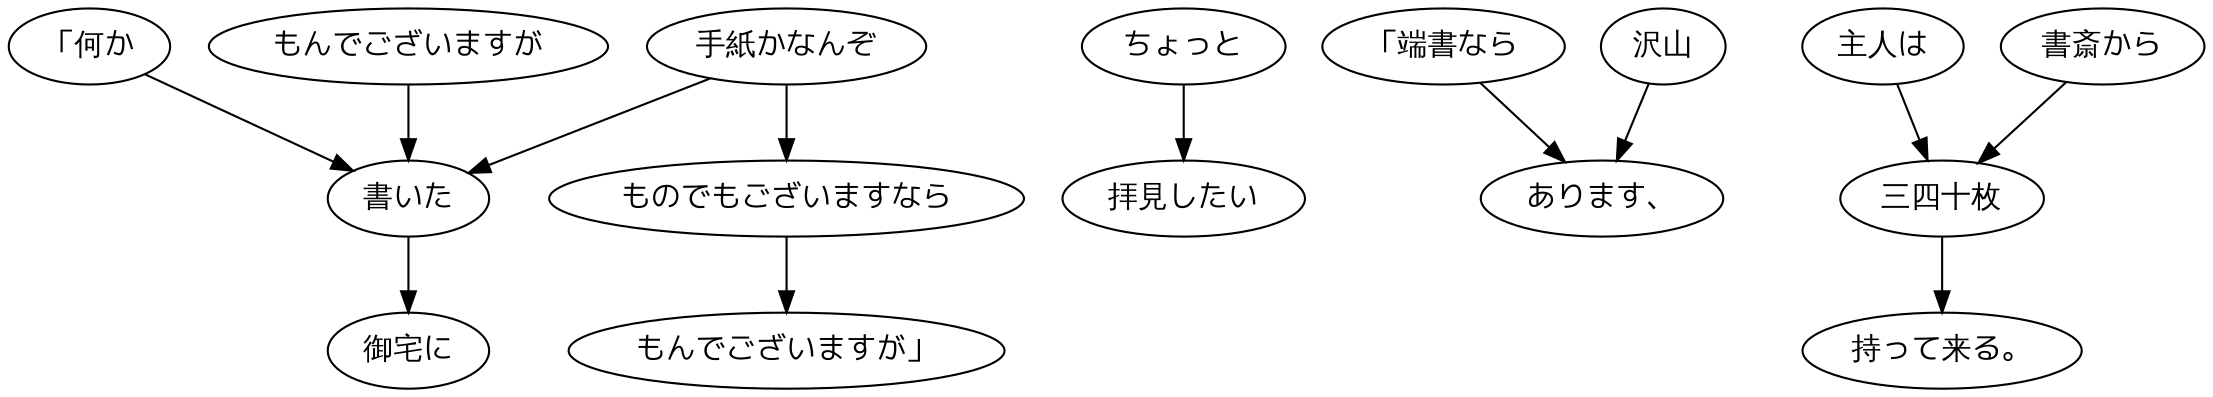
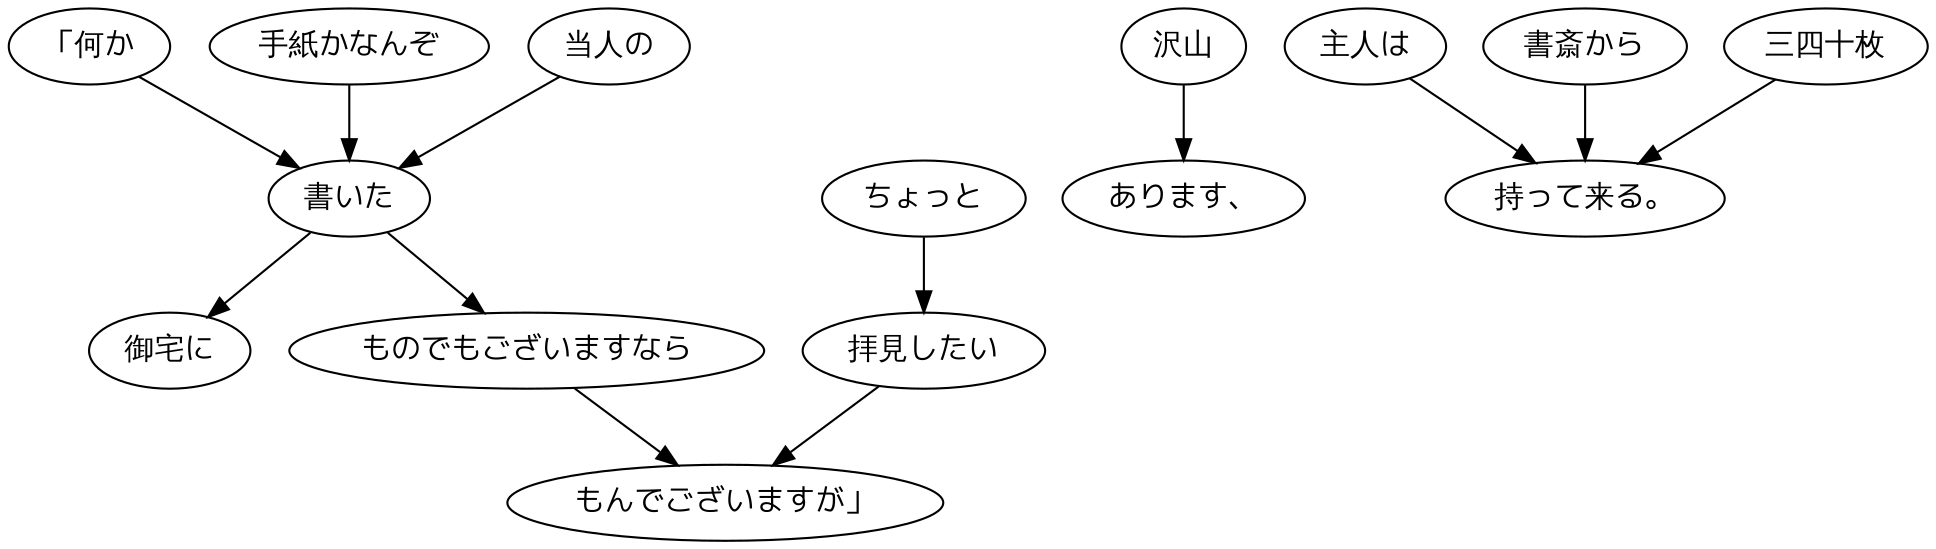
(408, 46) -> (609, 46)
(1444, 46) -> none
(787, 112) -> (428, 266)
(1908, 112) -> (1464, 115)
(2030, 115) -> (1585, 112)
none -> (835, 419)
